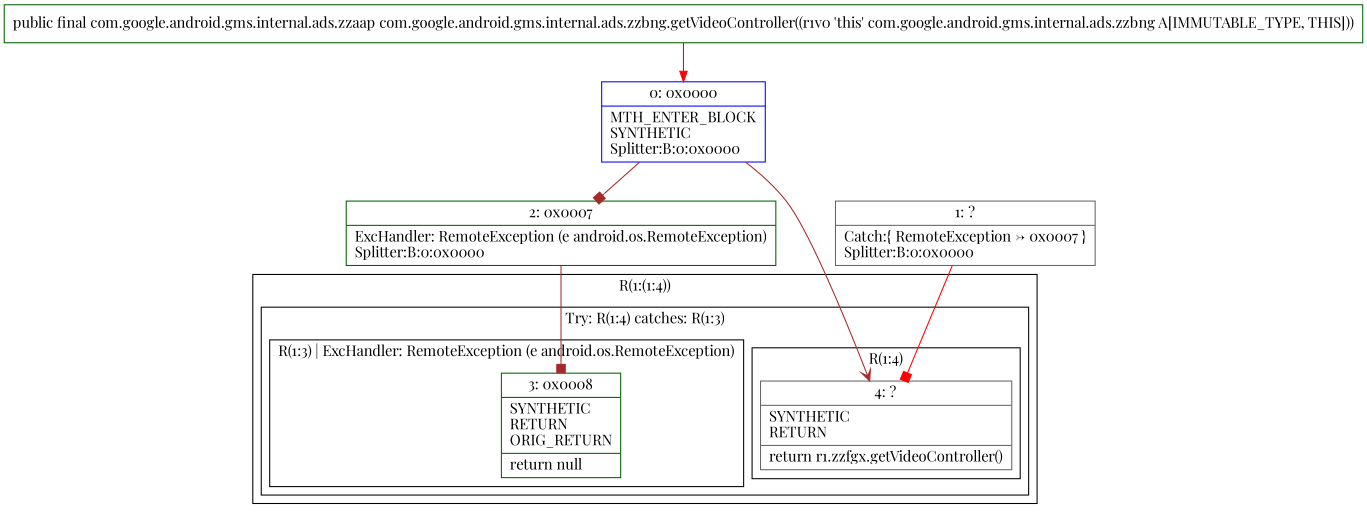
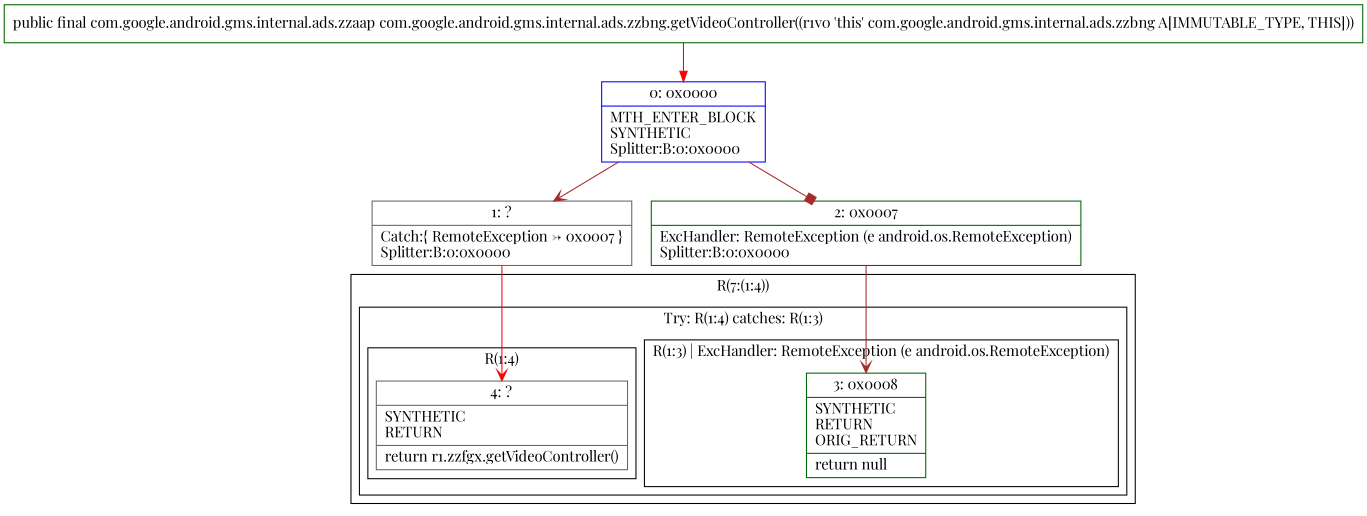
(818, 259) -> (591, 179)
(645, 287) -> (743, 287)
(561, 314) -> (866, 314)
(930, 318) -> (502, 318)
